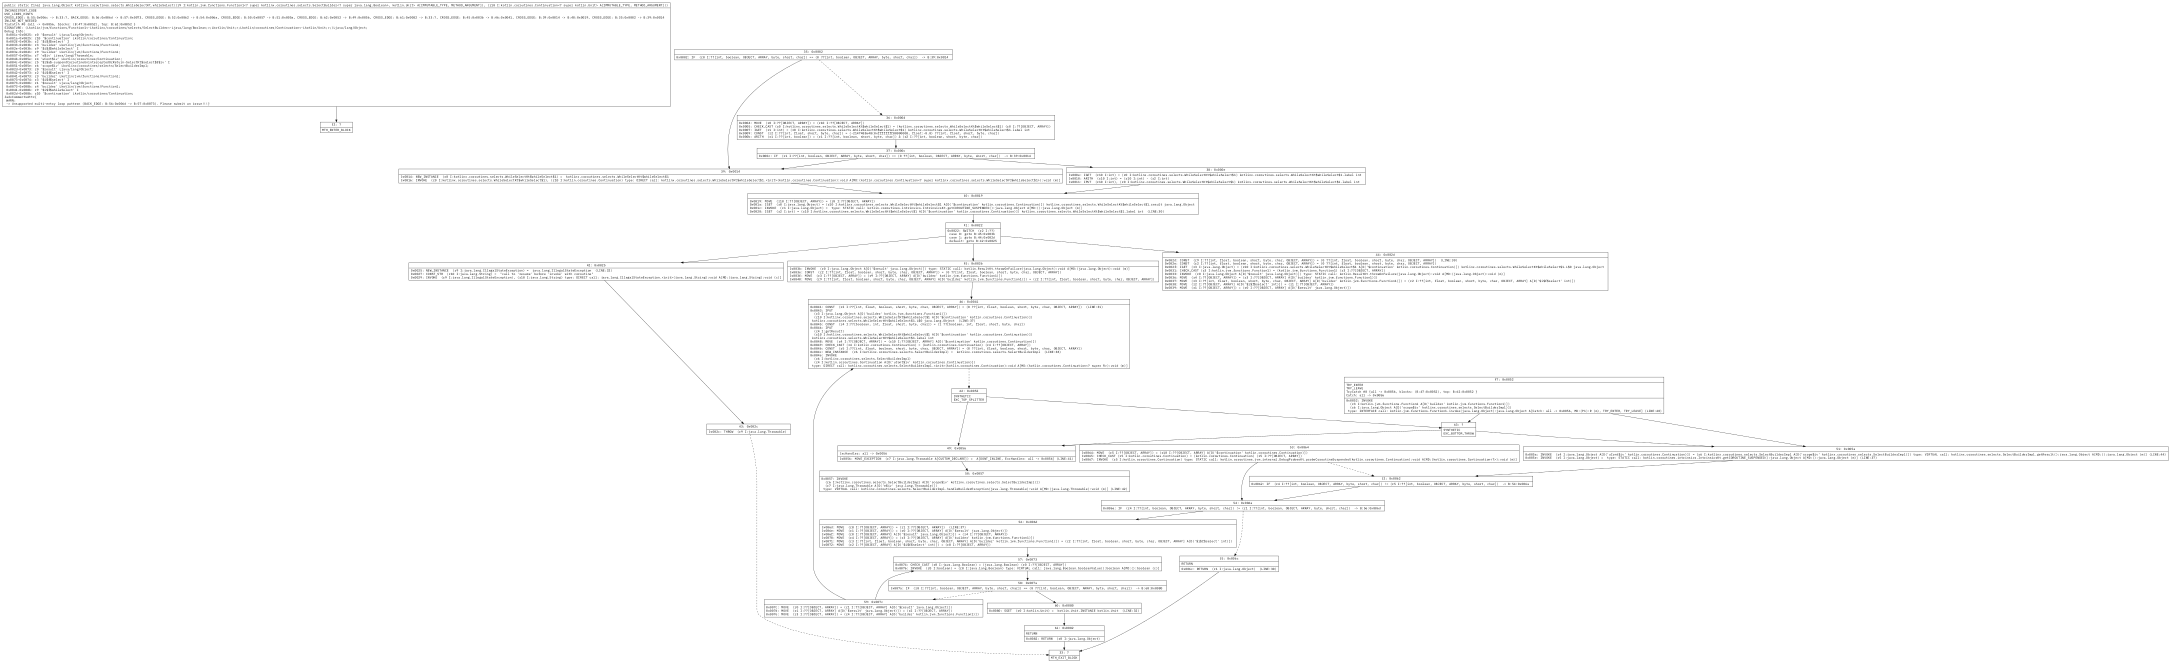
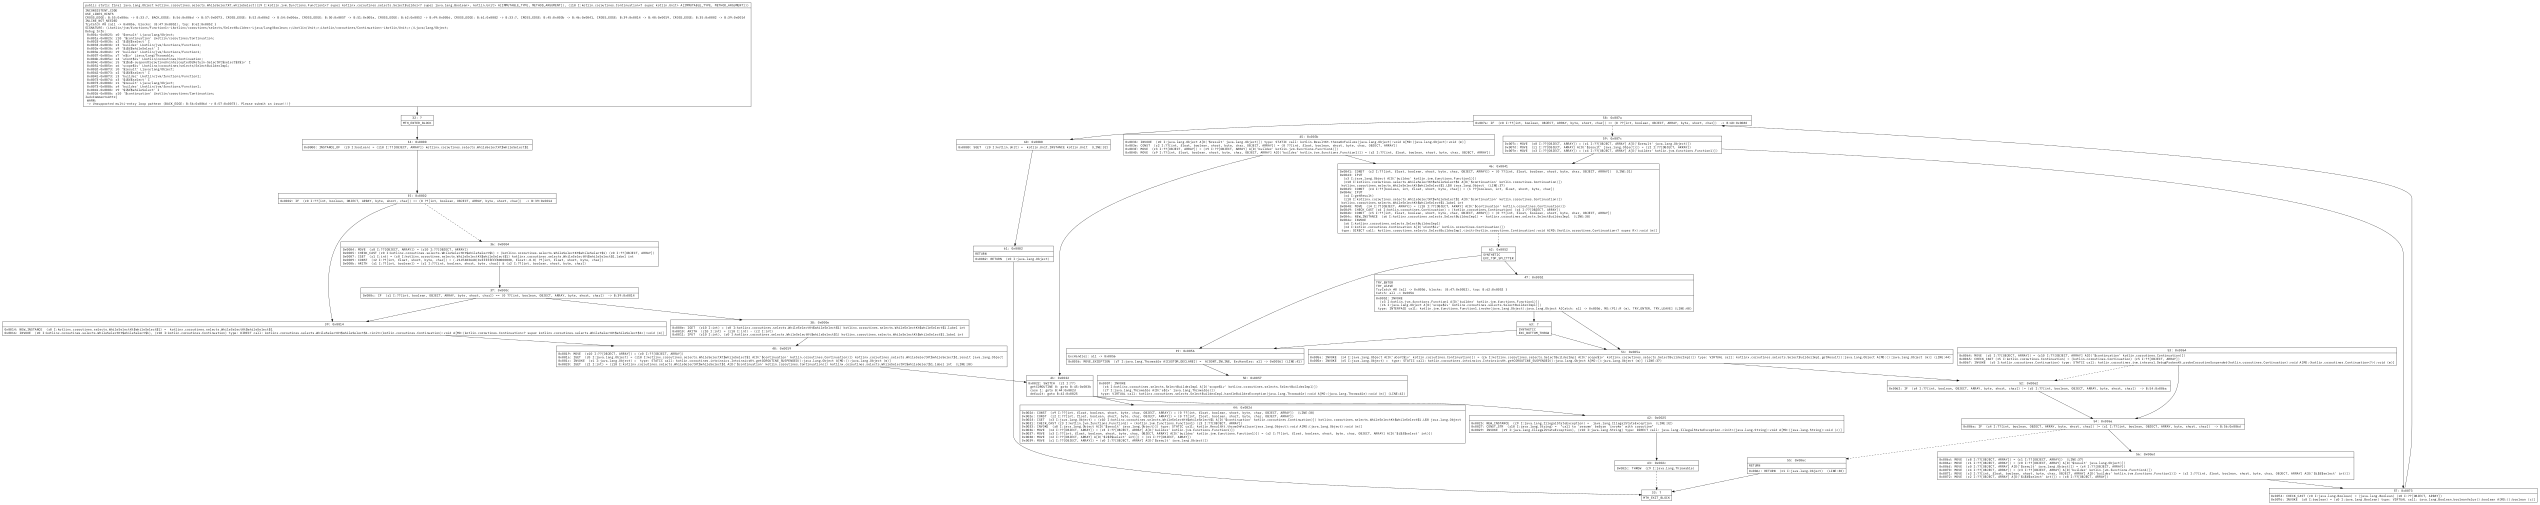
none -> (417, 145)
(971, 234) -> (1060, 387)
(973, 251) -> (1097, 213)
(1213, 412) -> (1510, 267)
